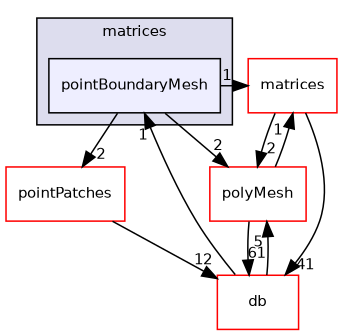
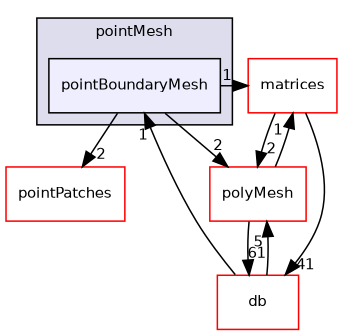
(135, 32) -> (135, 32)
(158, 246) -> none
